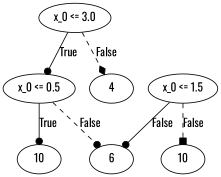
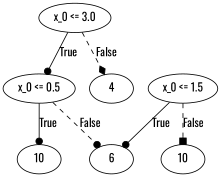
(163, 124) -> (161, 124)
